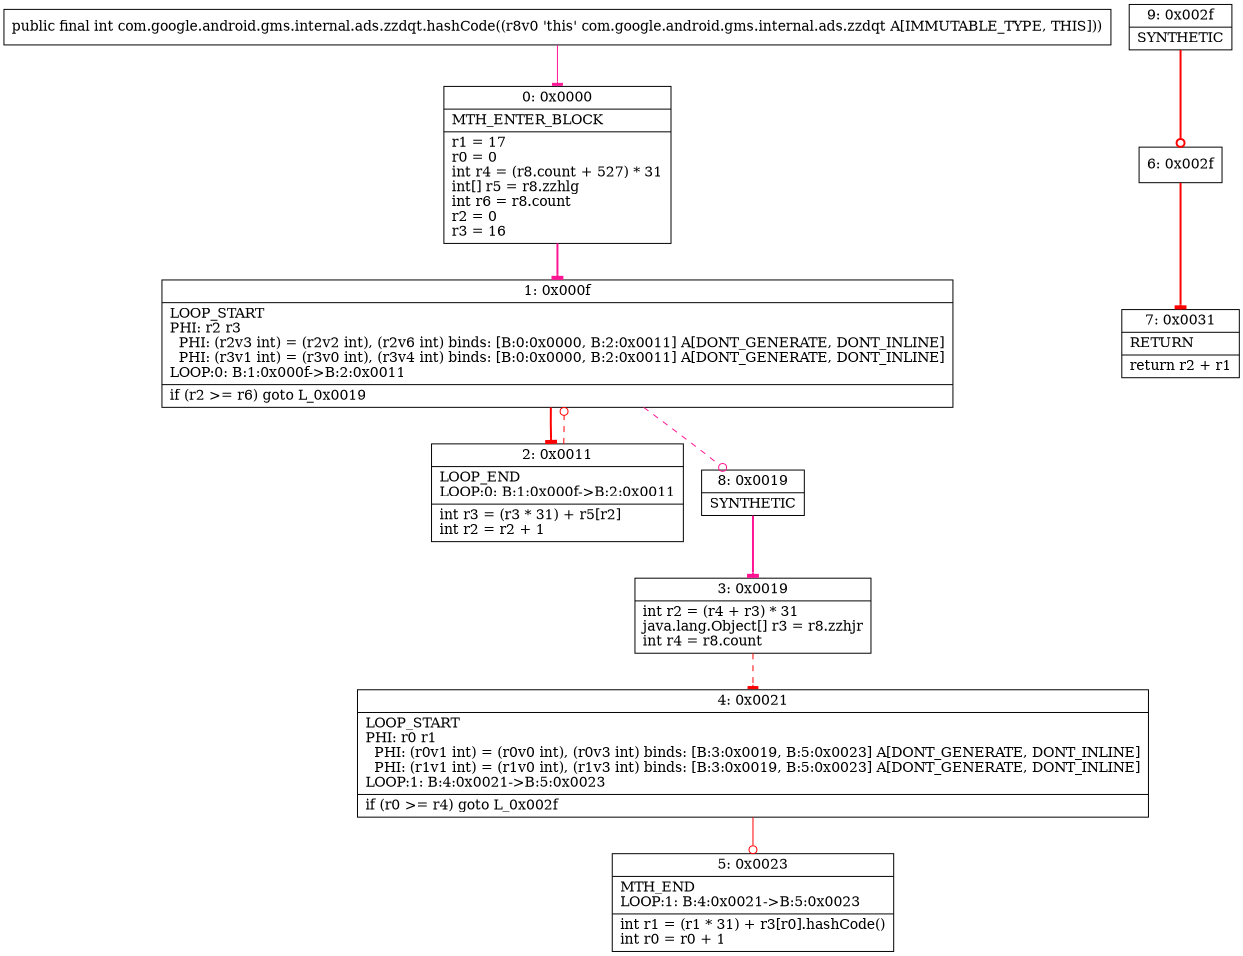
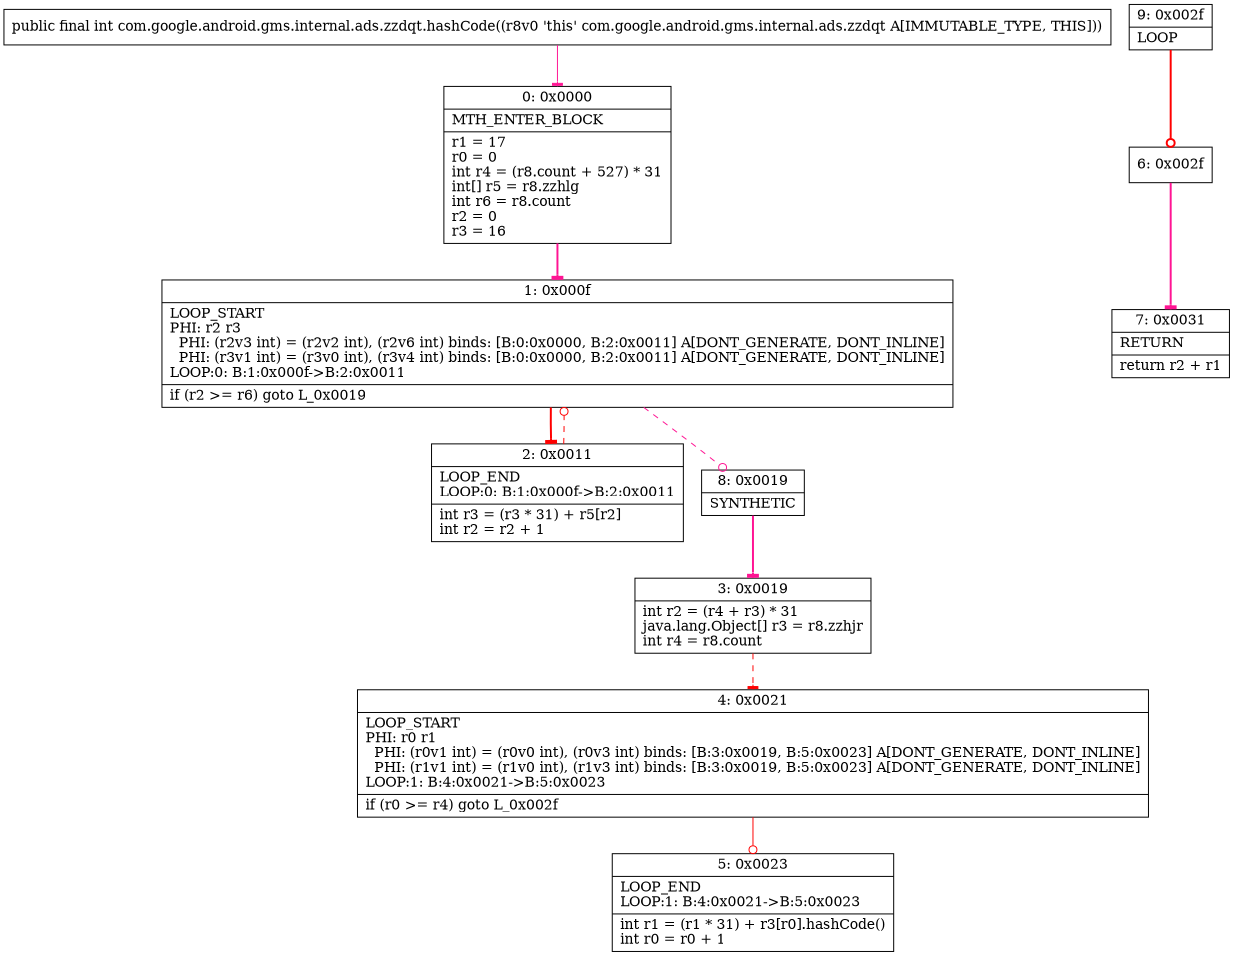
(1181, 38) -> (1158, 38)
(1181, 244) -> (1171, 244)
(658, 887) -> (661, 887)
